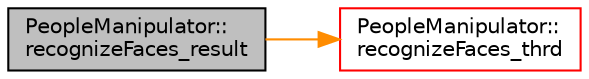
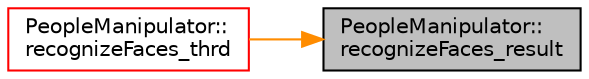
(292, 39) -> (276, 39)
